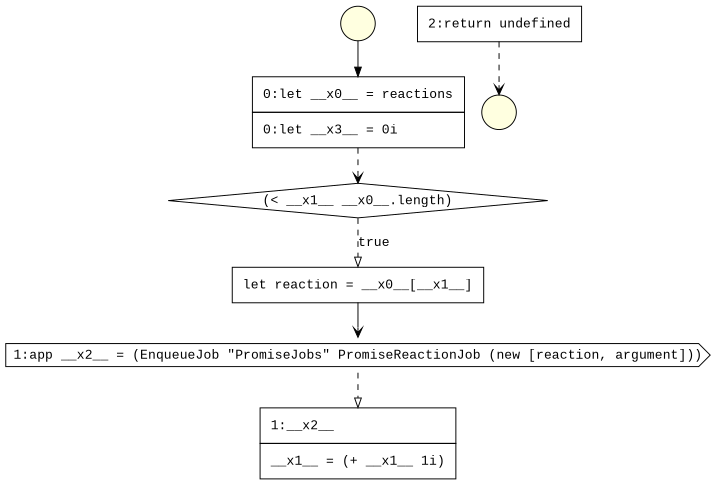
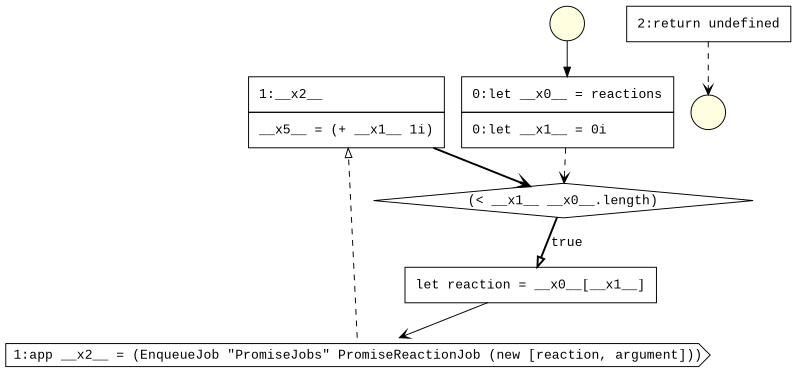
(331, 130) -> (540, 130)
none -> (477, 165)
(358, 238) -> (549, 237)
(358, 461) -> (346, 130)
